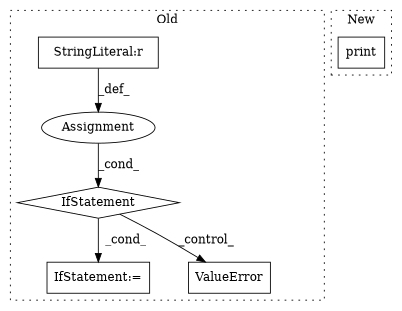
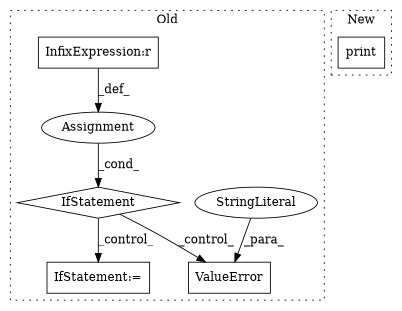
(98, 53) -> (98, 53)
none -> (256, 203)
(126, 240) -> (126, 240)
